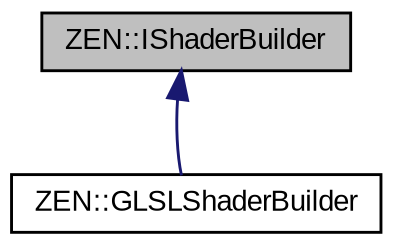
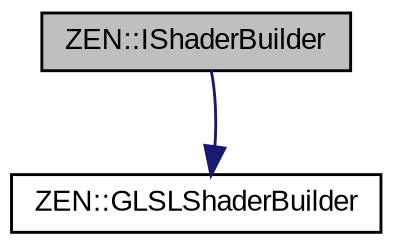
(177, 137) -> (215, 108)
